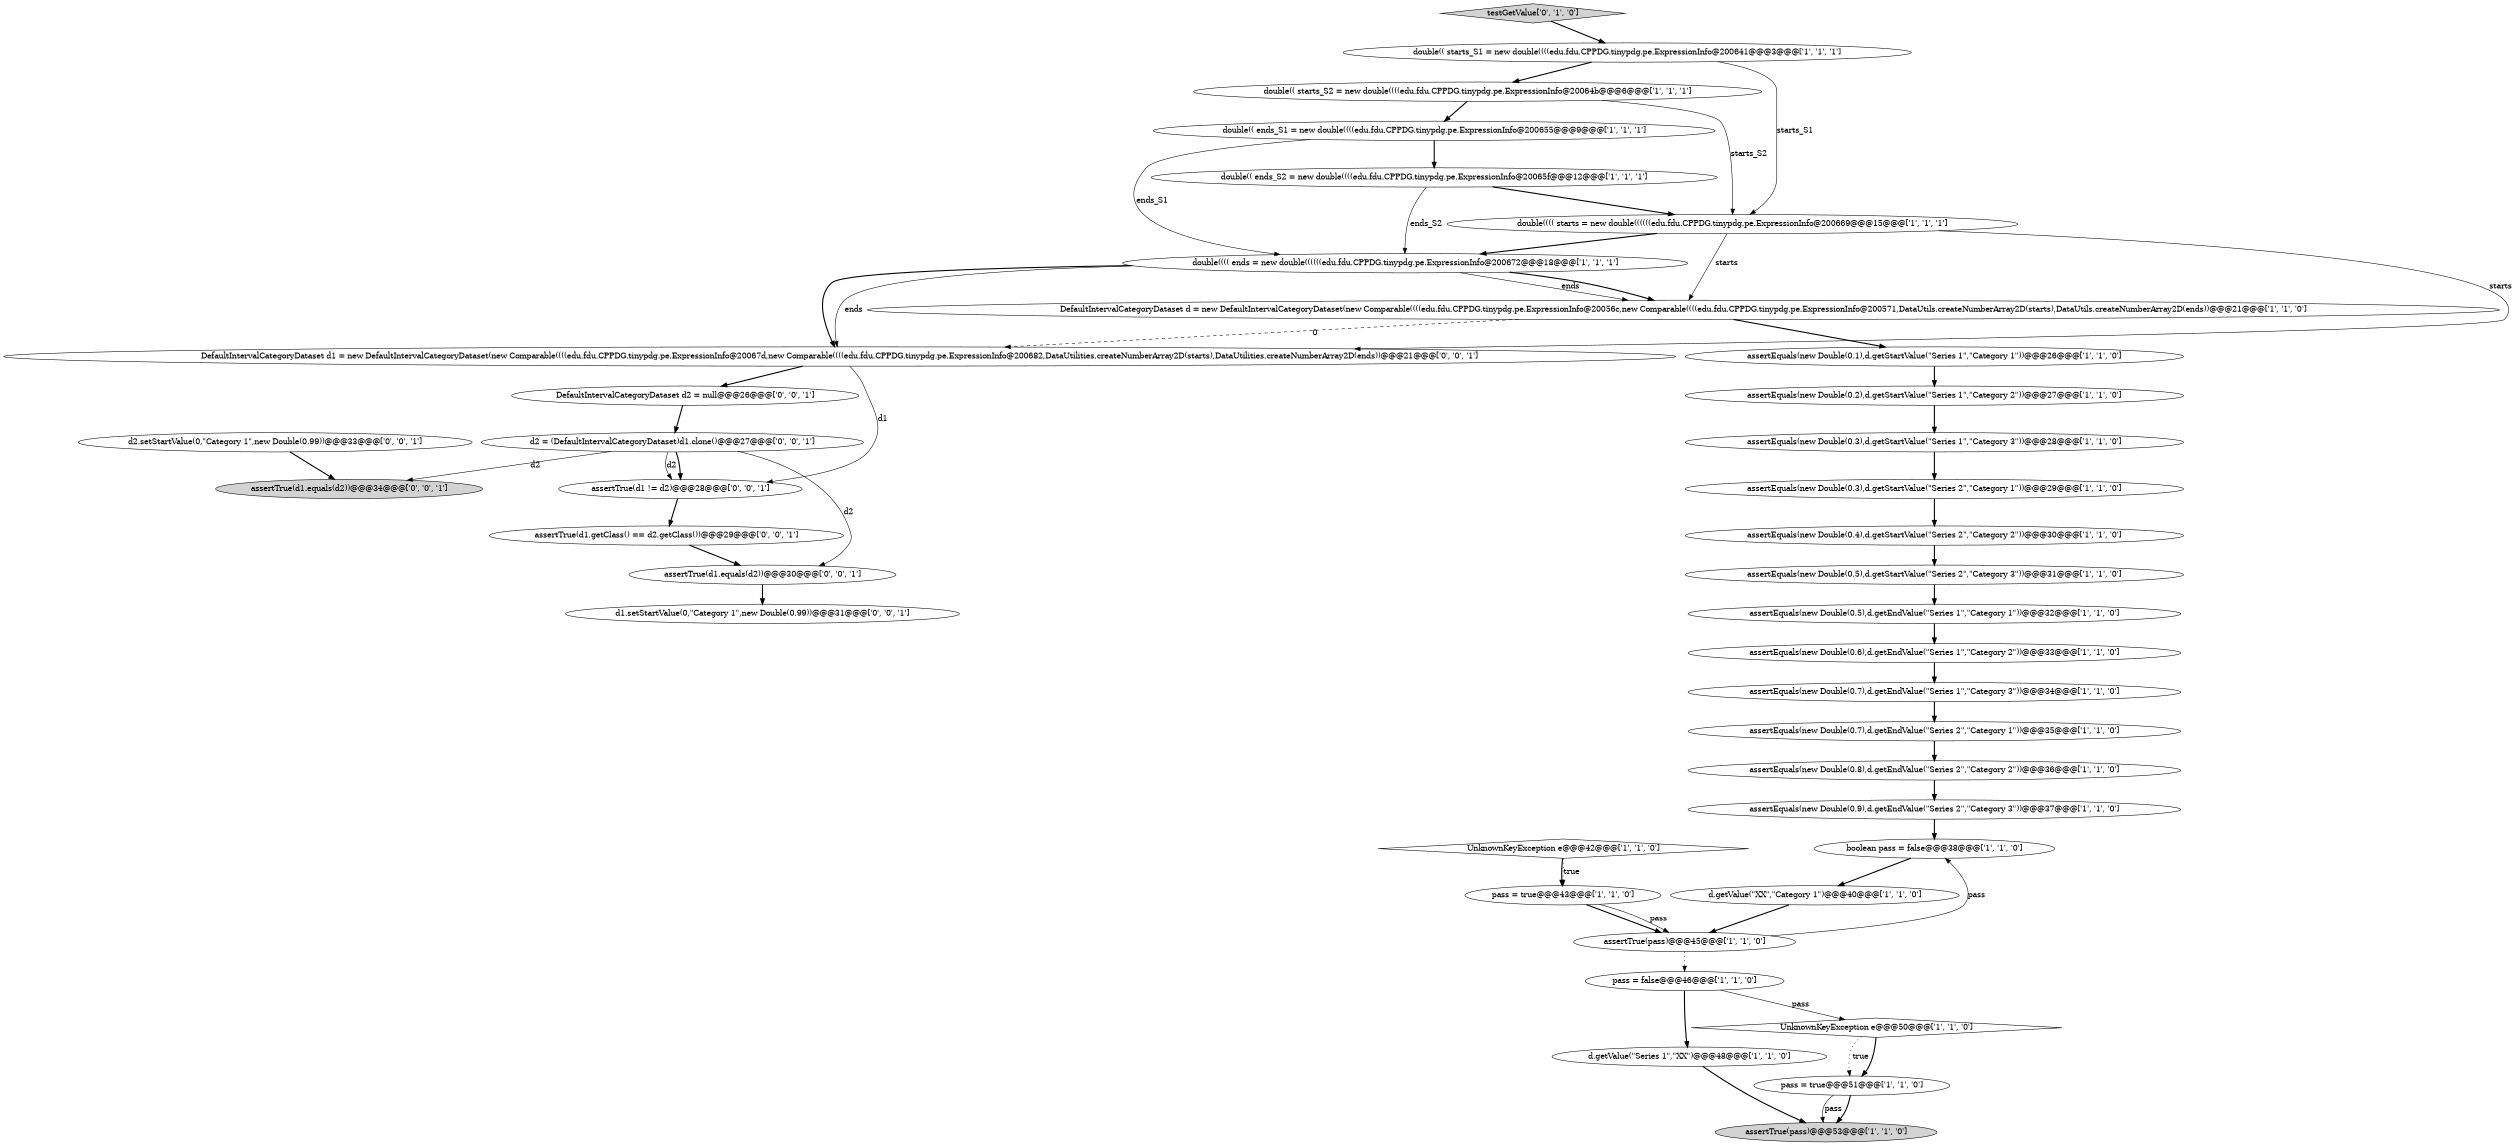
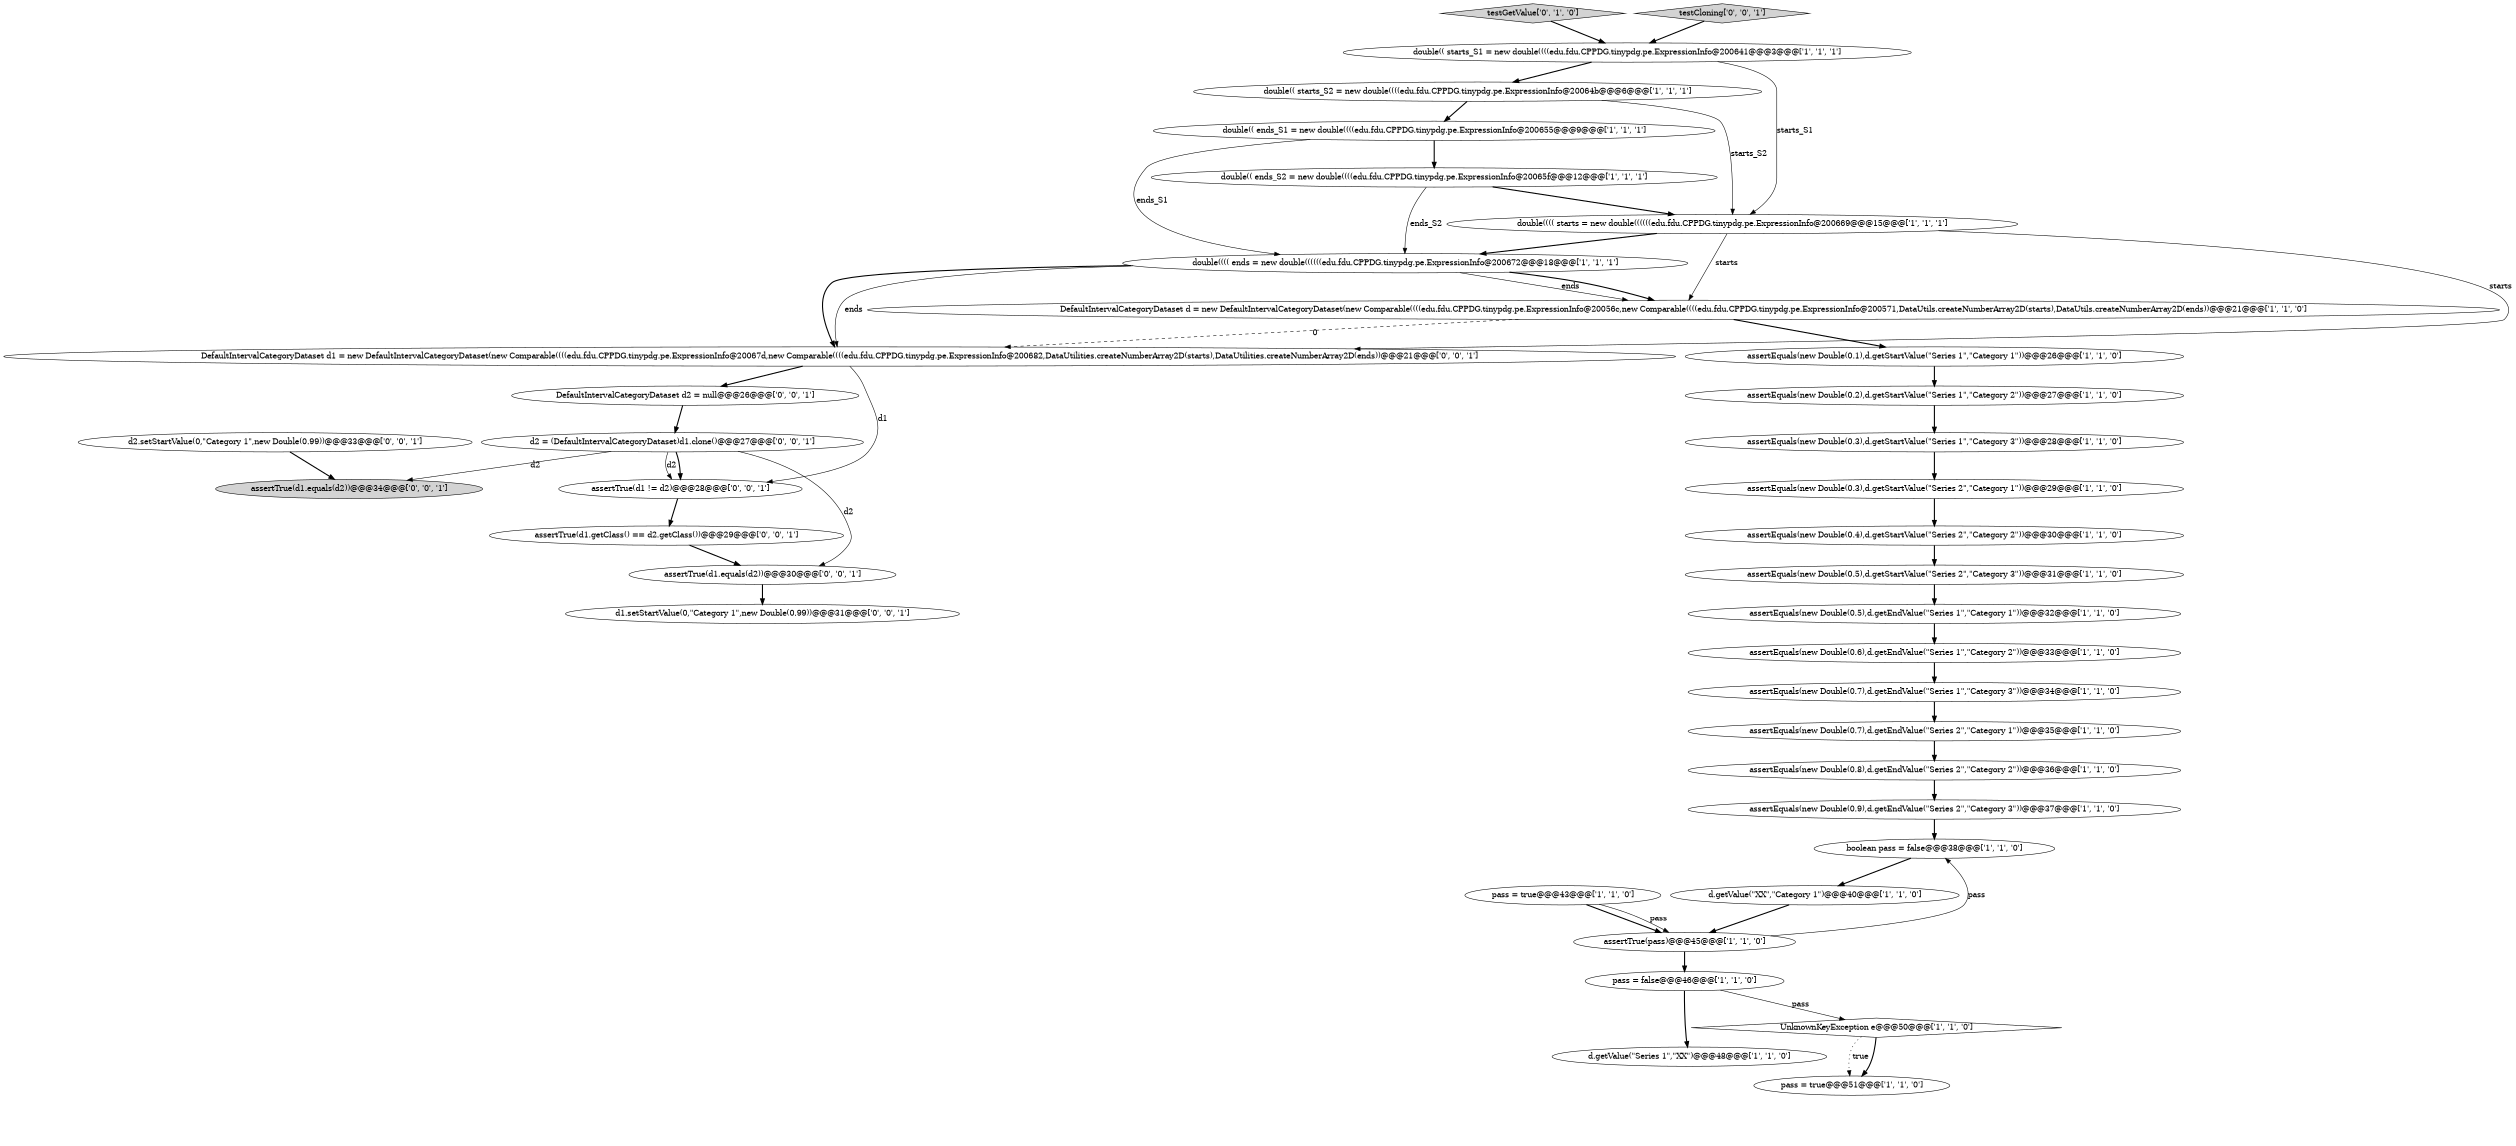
none -> (1722, 13)
(1563, 849) -> none
(1685, 959) -> (1685, 959)
(1826, 1132) -> none
